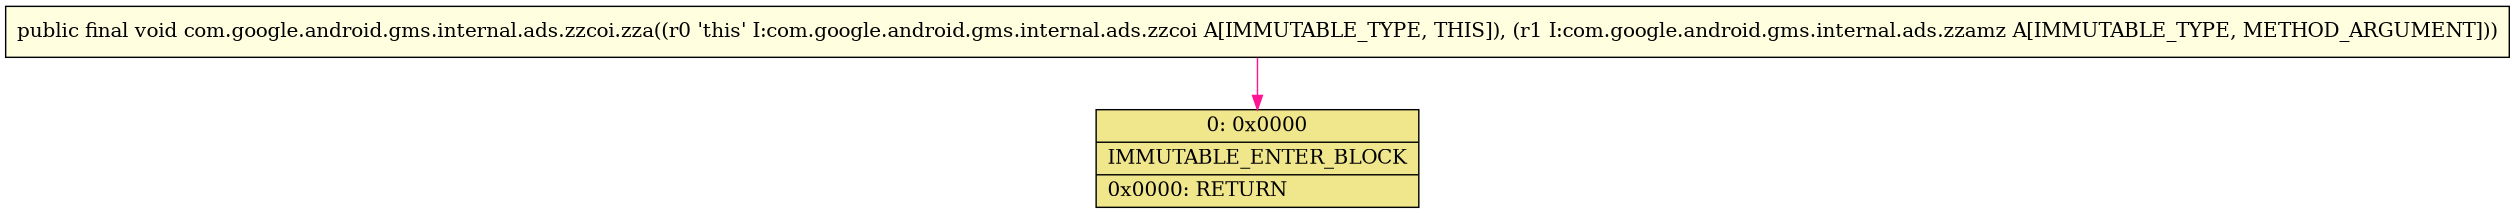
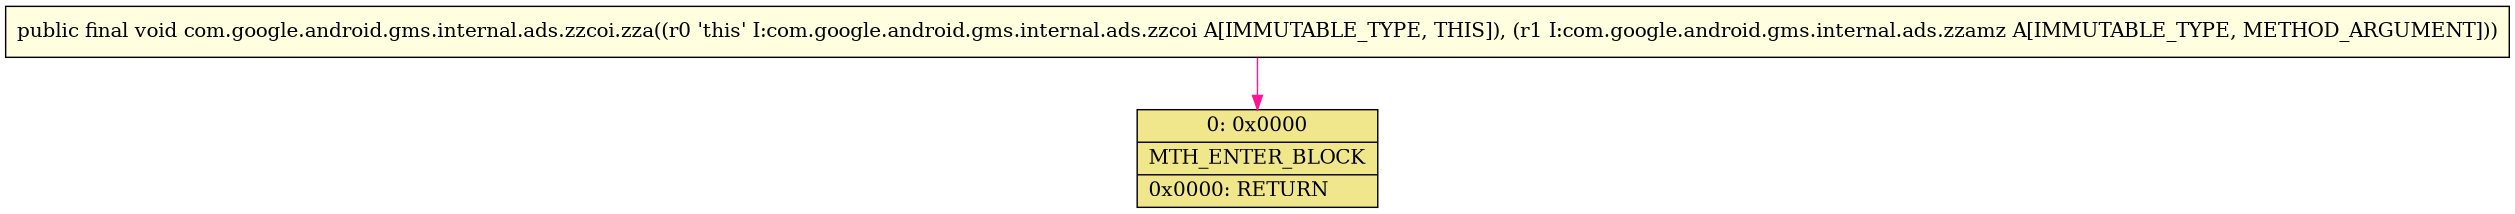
(1257, 158) -> (1257, 158)
